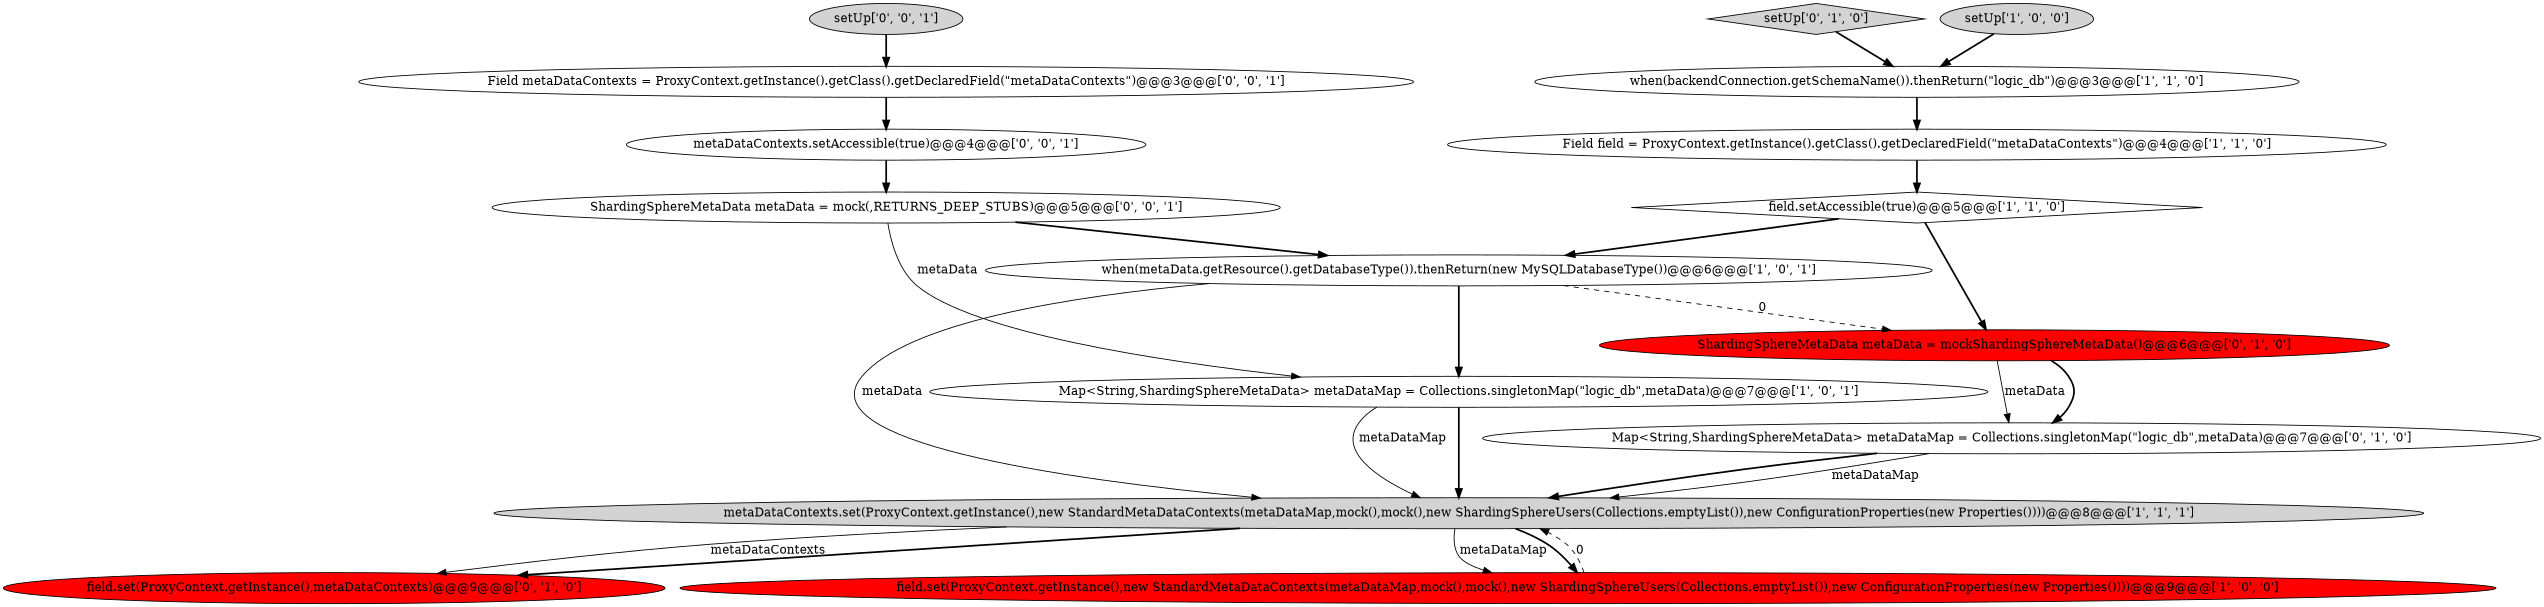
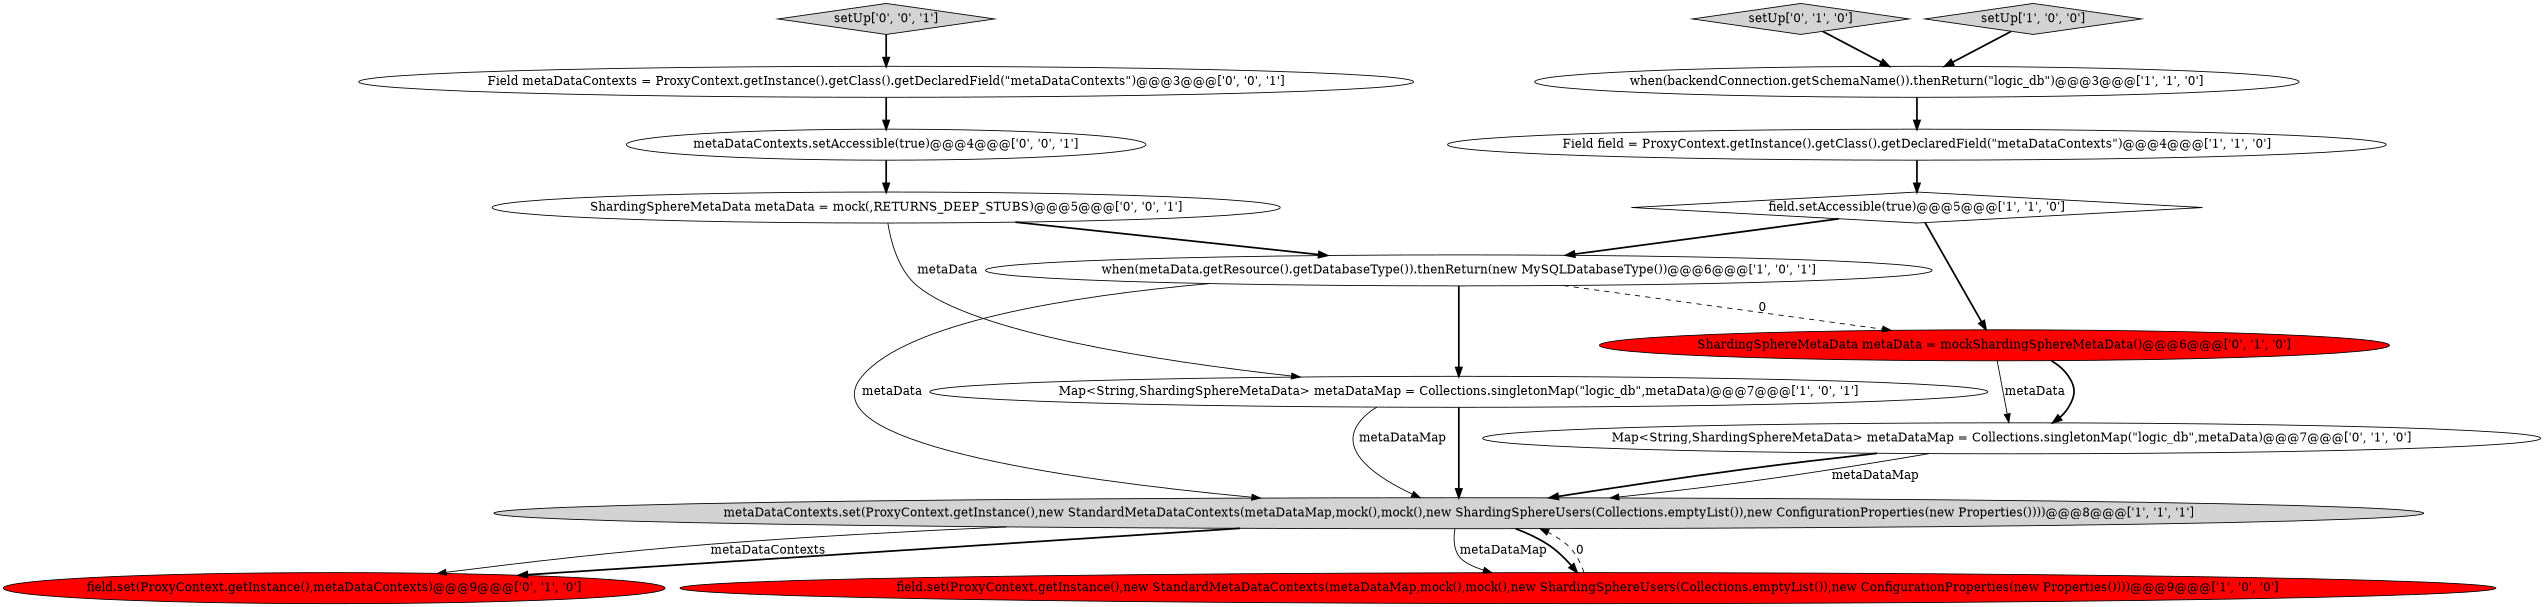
(886, 19) -> (886, 19)
(2017, 19) -> (2033, 19)
